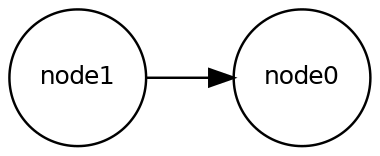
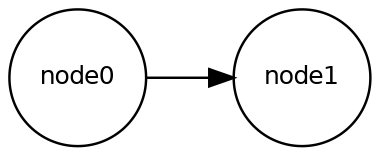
(177, 78) -> (177, 78)
